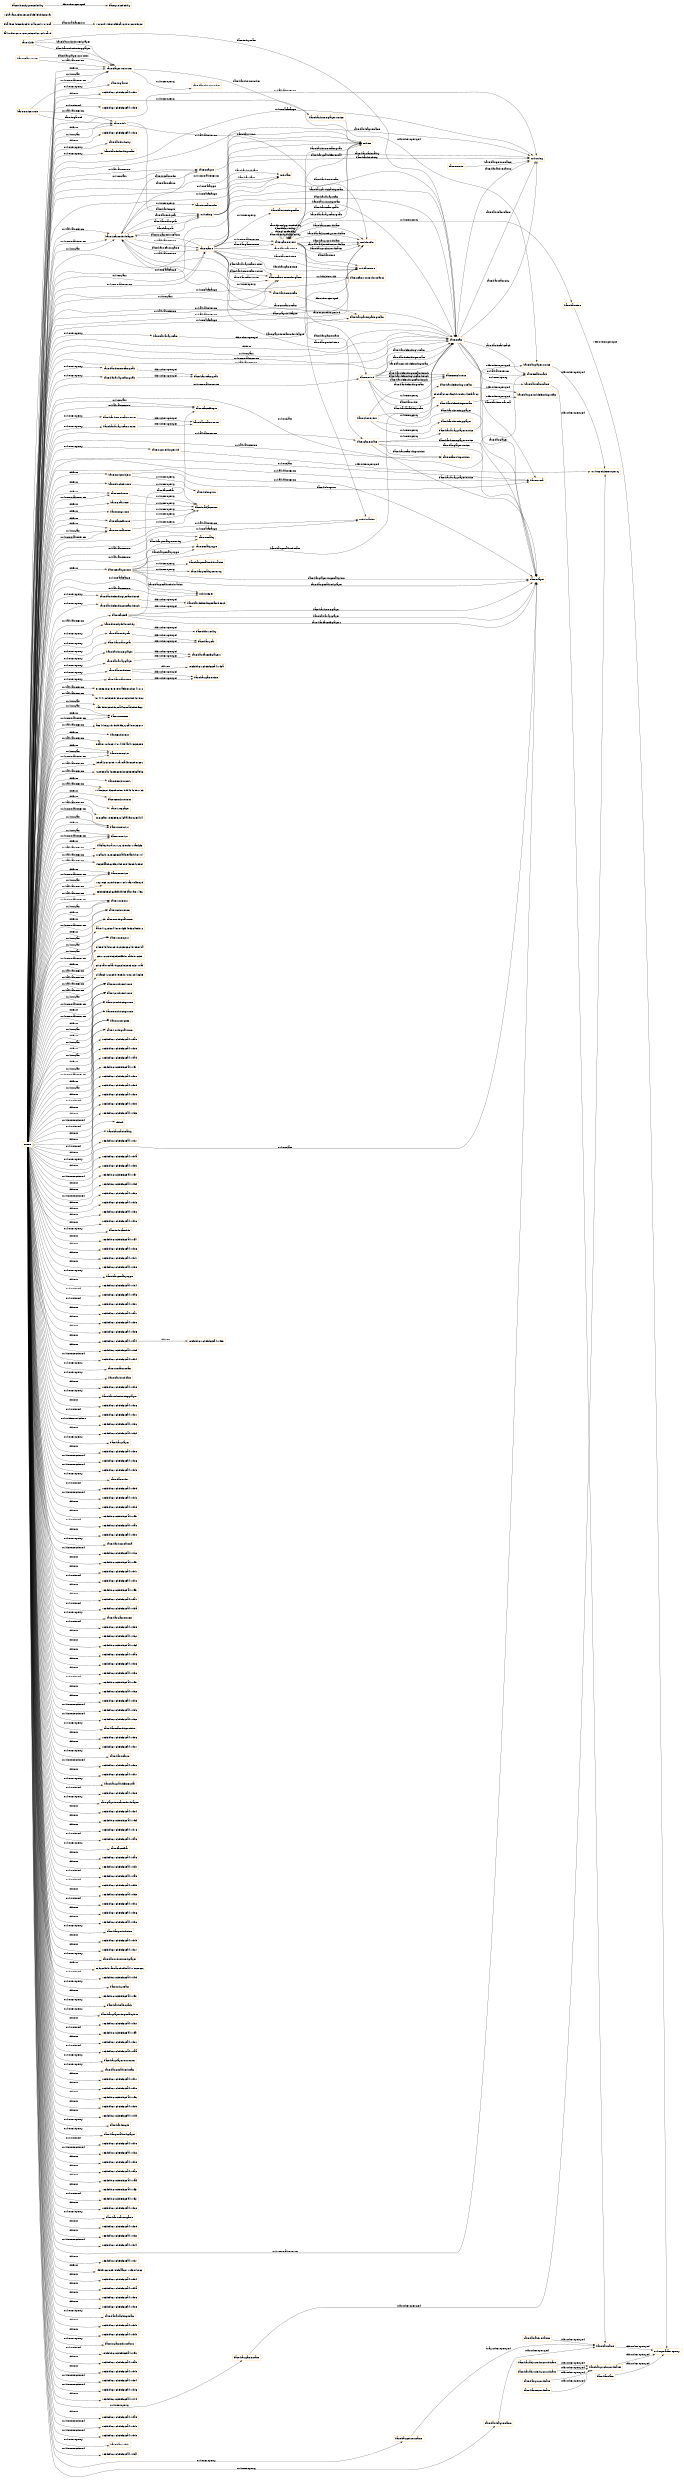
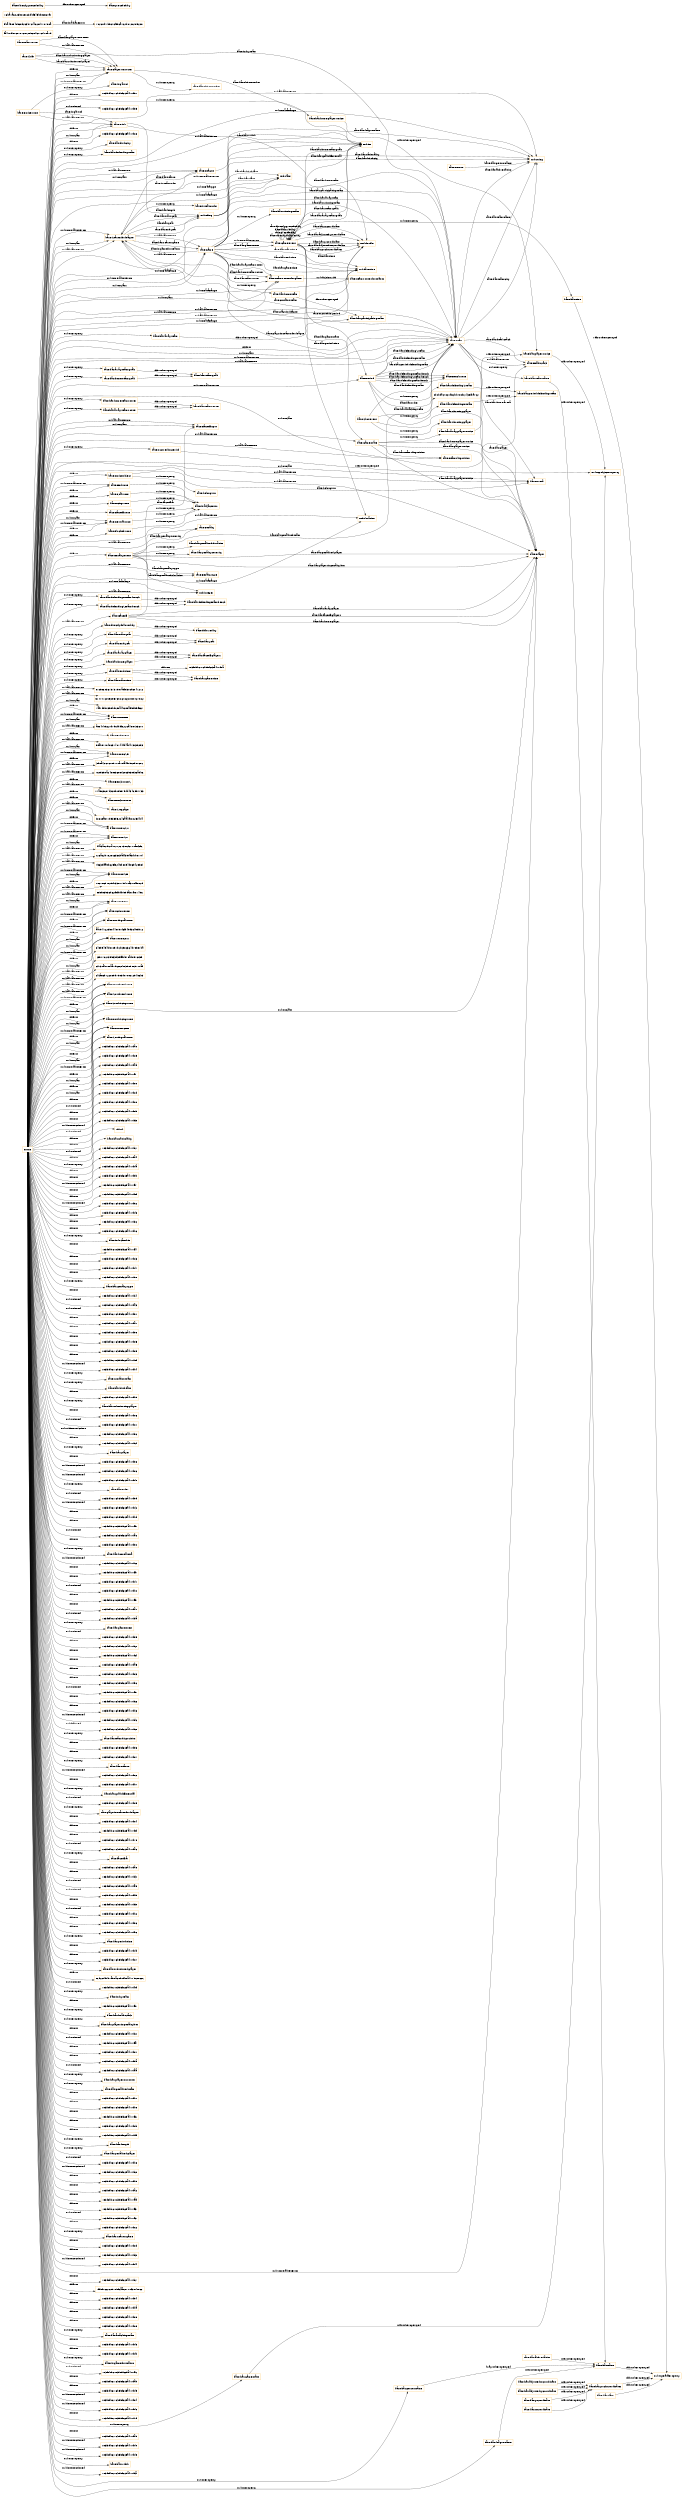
(162, 1341) -> (43, 1296)
(73, 1714) -> (73, 1724)
none -> (120, 2062)
